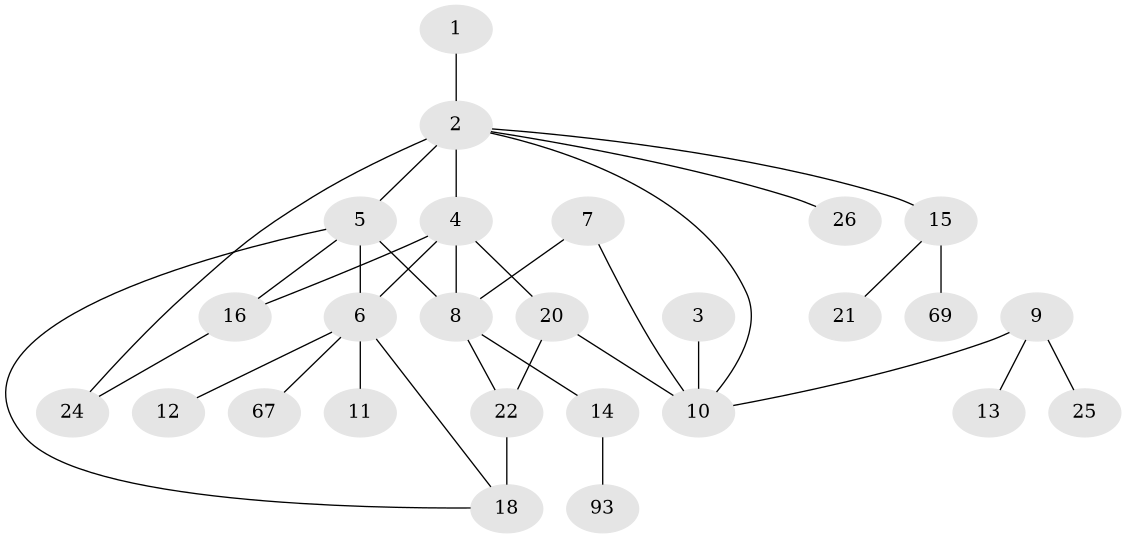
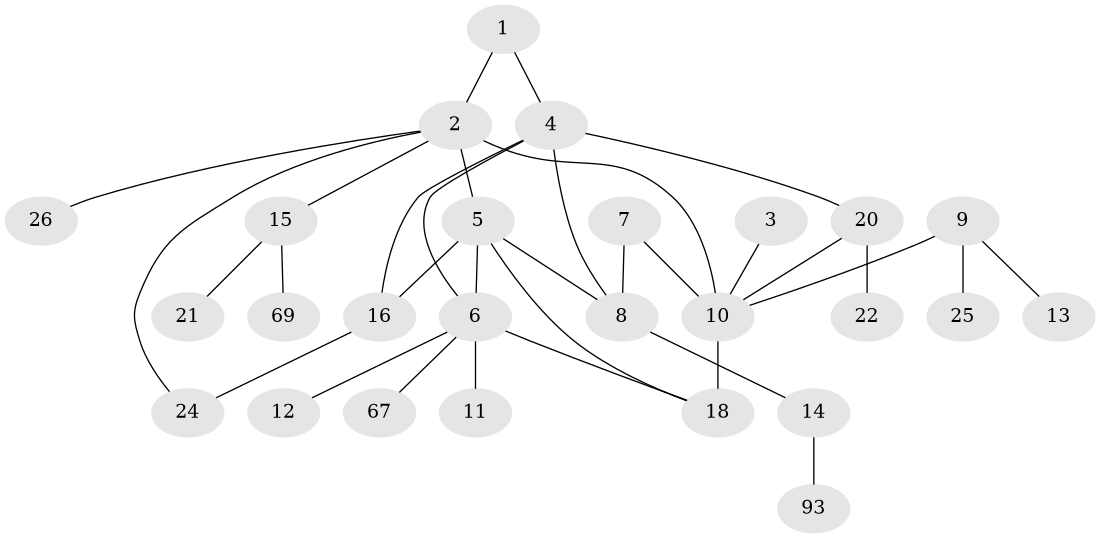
(456, 173) -> (527, 77)
(482, 365) -> none
(507, 461) -> (718, 356)
